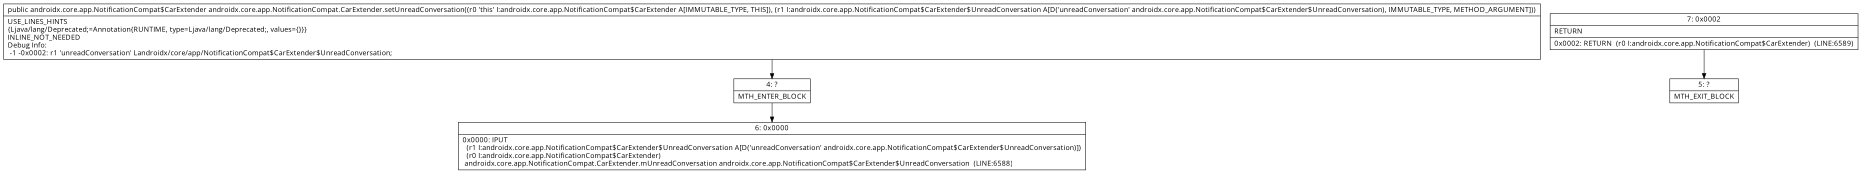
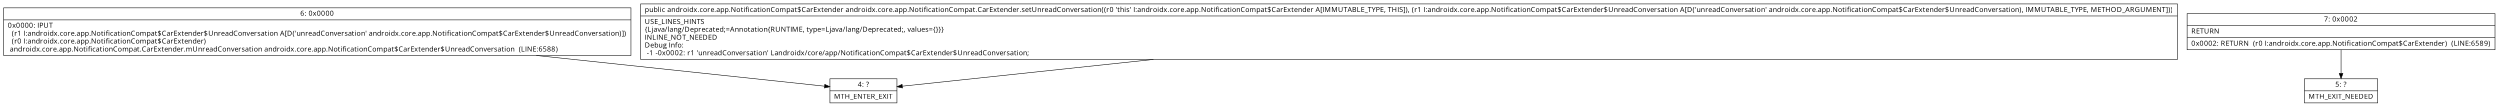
(772, 97) -> (863, 97)
(1704, 97) -> (2341, 97)
(772, 110) -> (680, 71)
